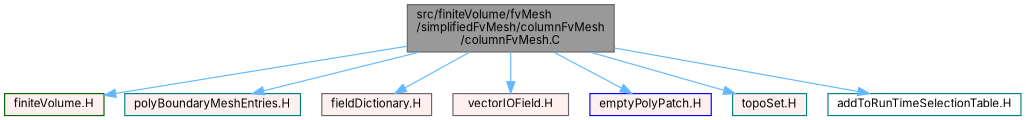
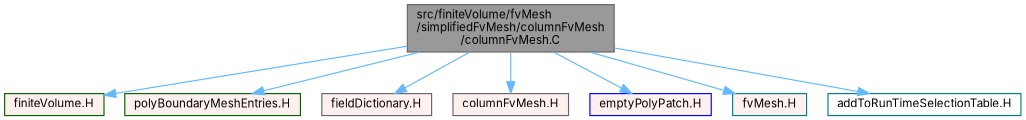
(213, 105) -> (213, 105)
(511, 105) -> (511, 105)
(770, 105) -> (770, 105)
